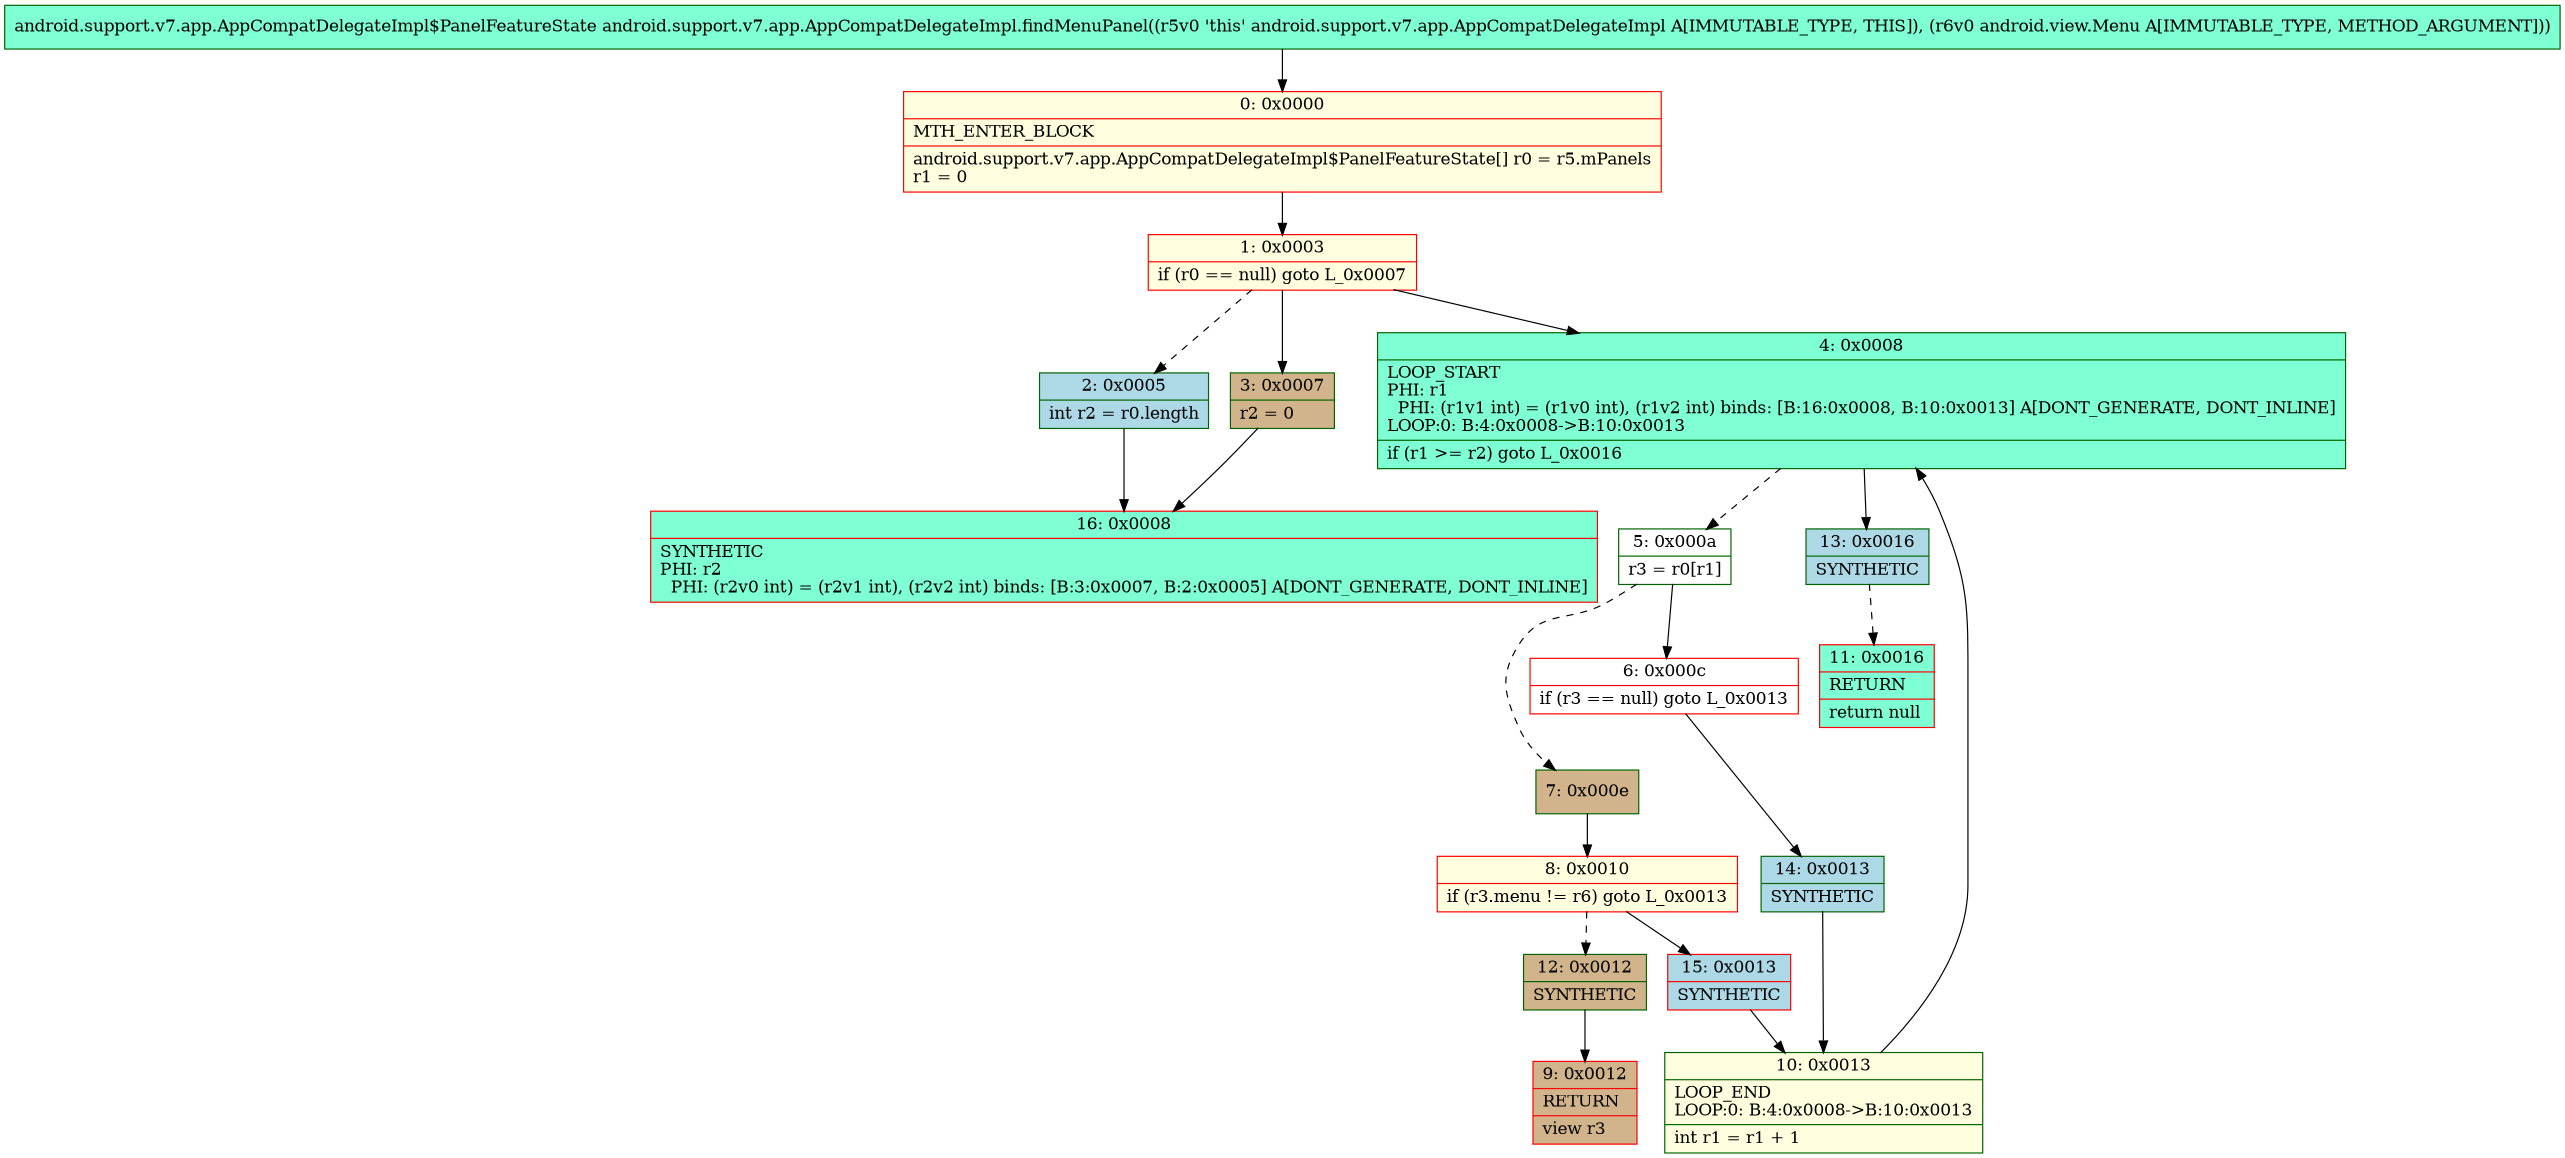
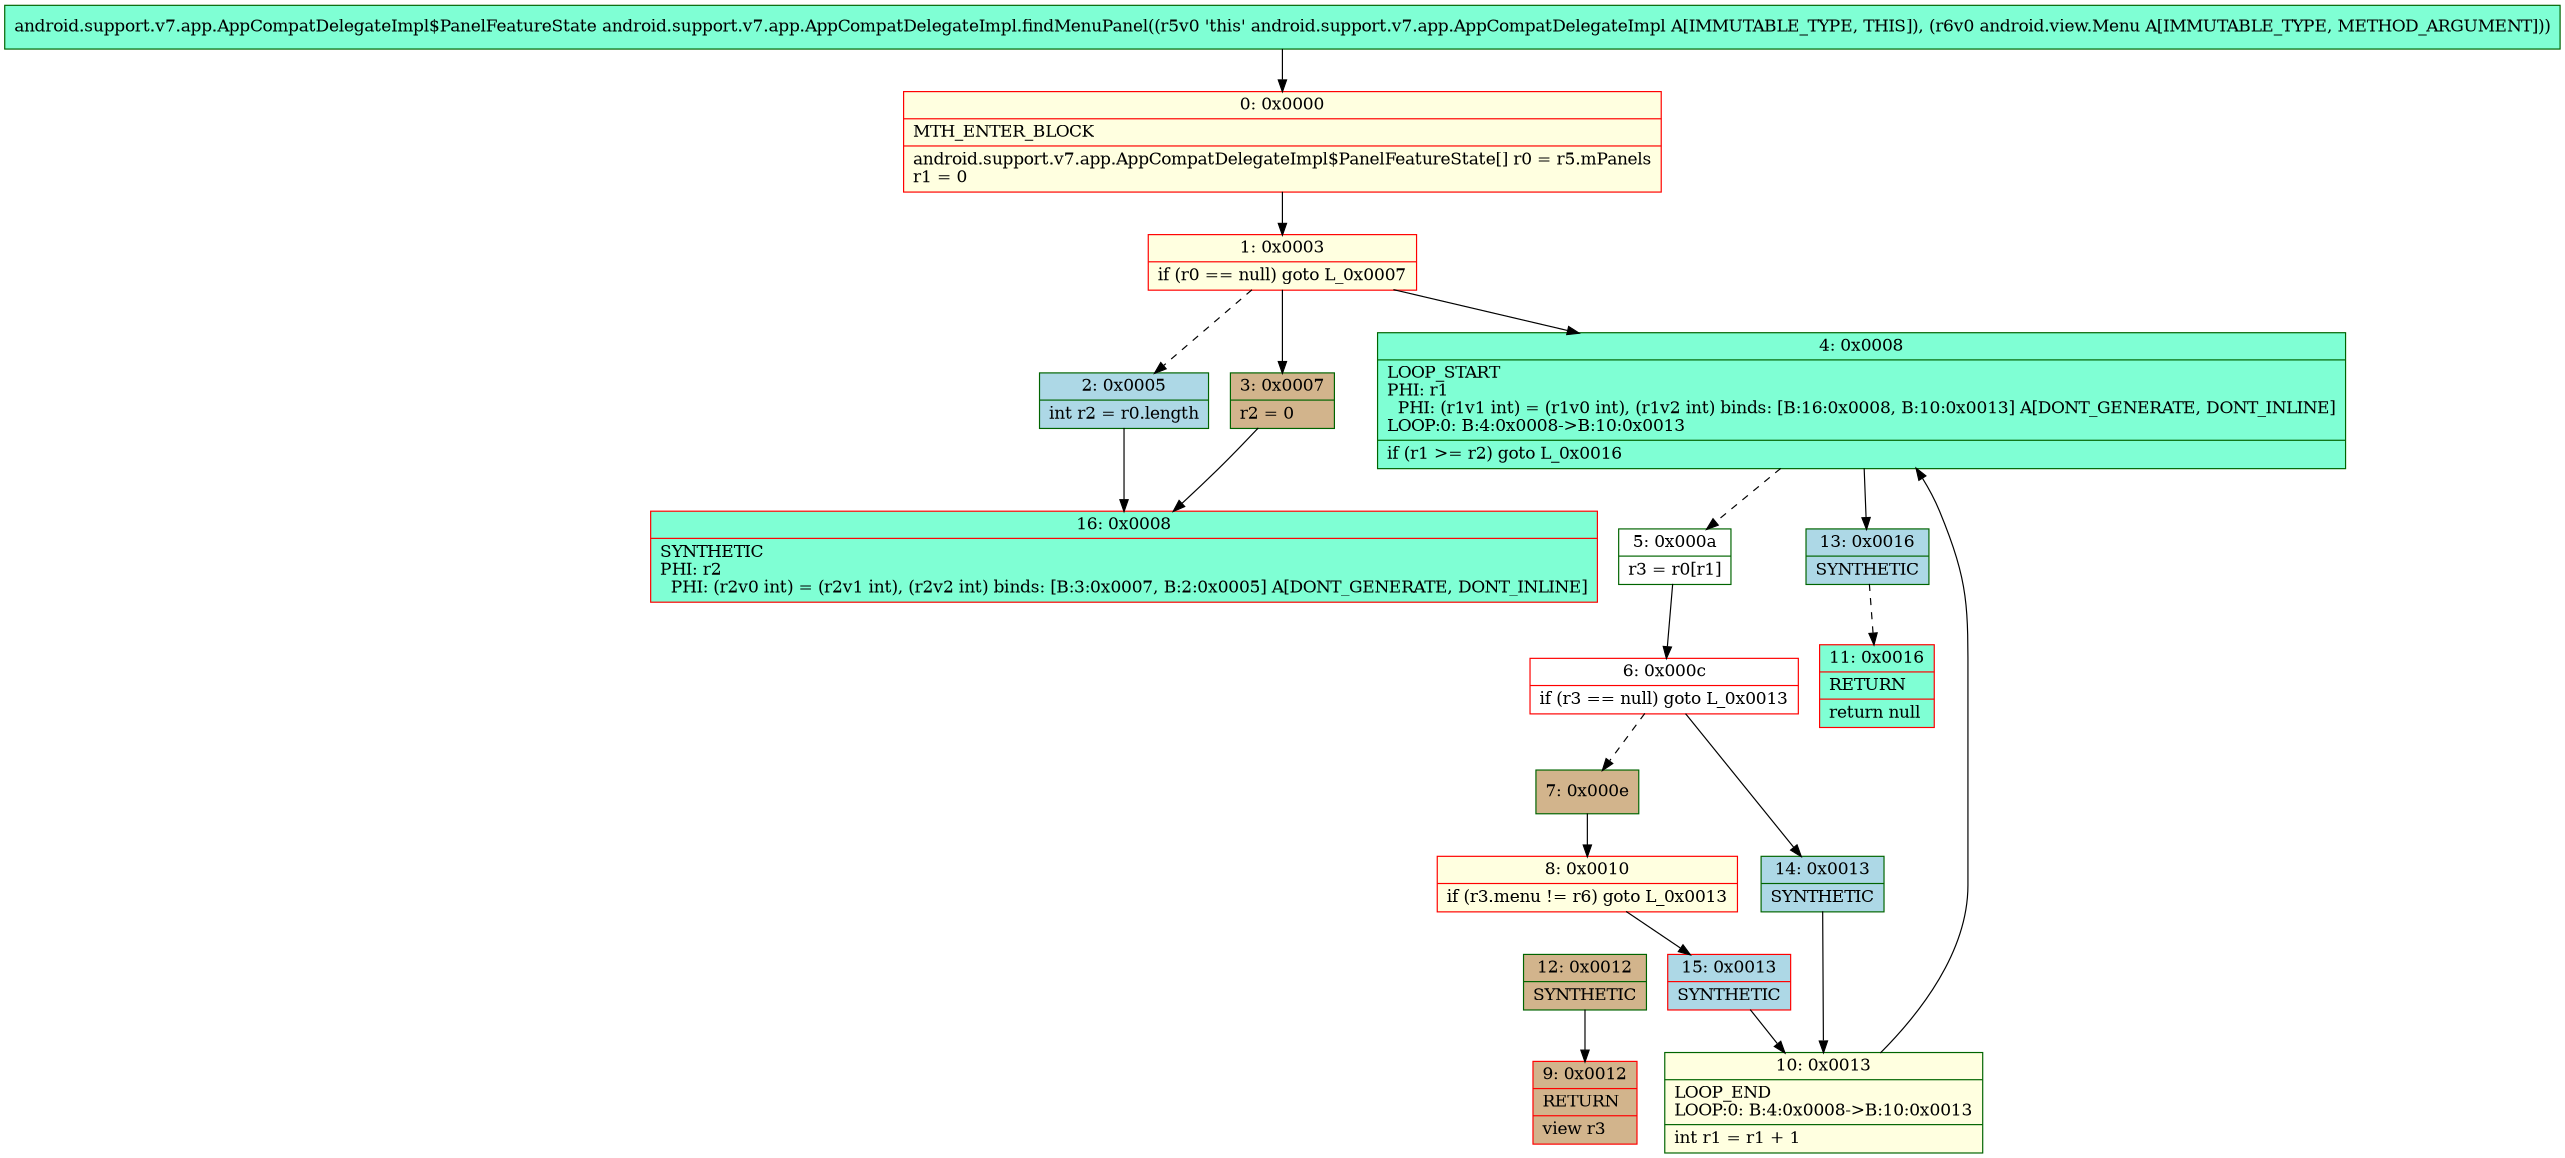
(1520, 643) -> (1627, 737)
(1586, 927) -> none
